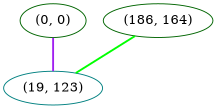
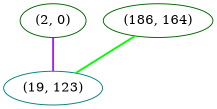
(53, 21) -> (53, 21)
